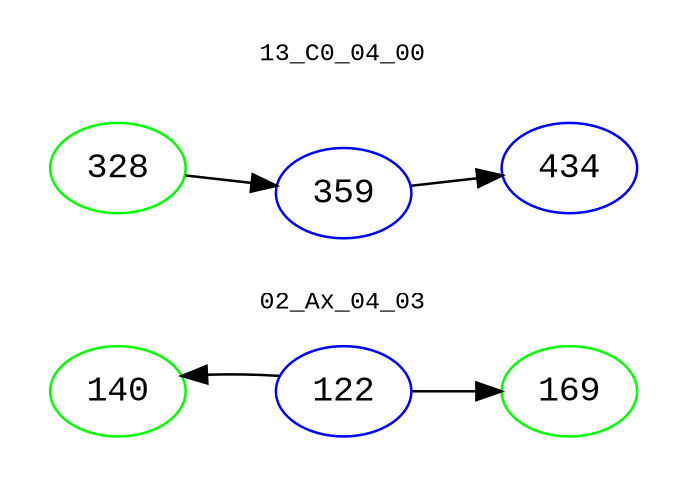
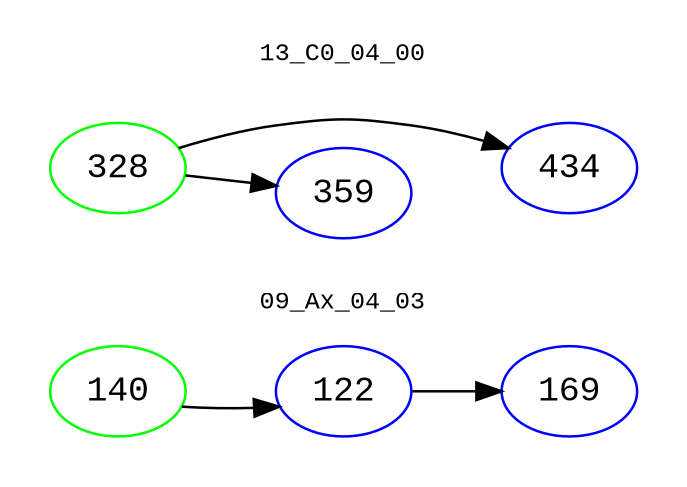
(444, 182) -> (331, 120)
(344, 302) -> (344, 302)
(243, 374) -> (218, 408)
(569, 391) -> (569, 391)
